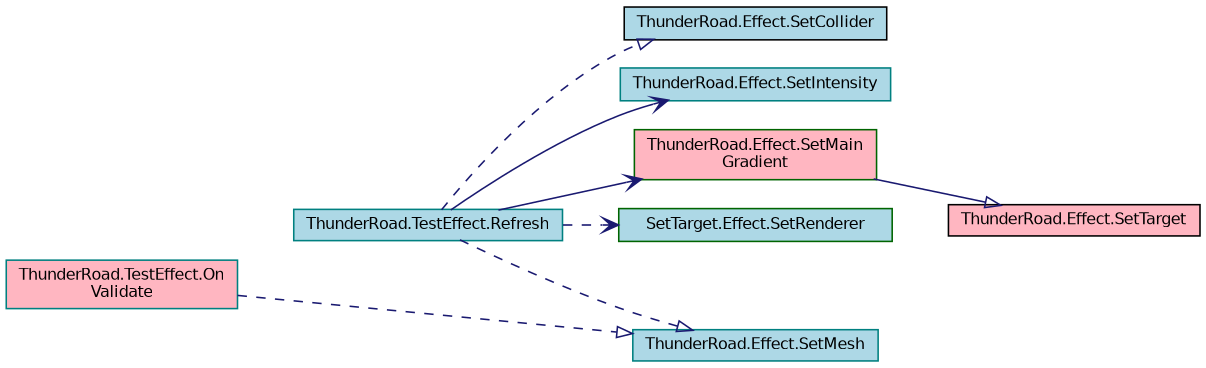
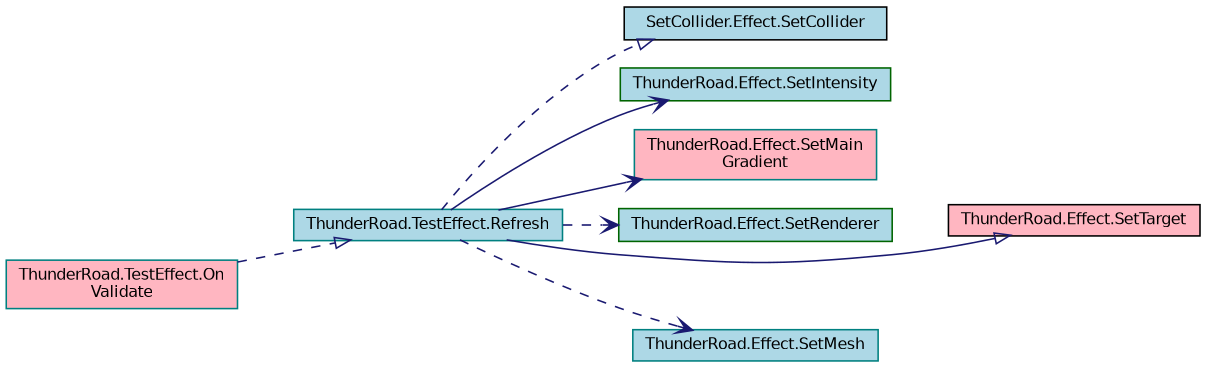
(755, 23) -> (755, 23)
(755, 84) -> (755, 84)
(755, 155) -> (755, 155)
(930, 191) -> (751, 262)
(755, 225) -> (755, 225)
(567, 288) -> (567, 288)
(427, 314) -> (286, 252)
